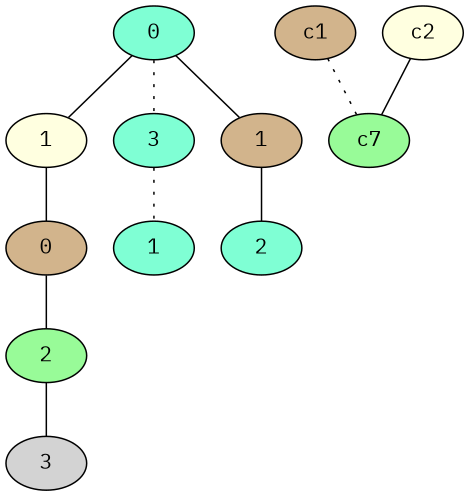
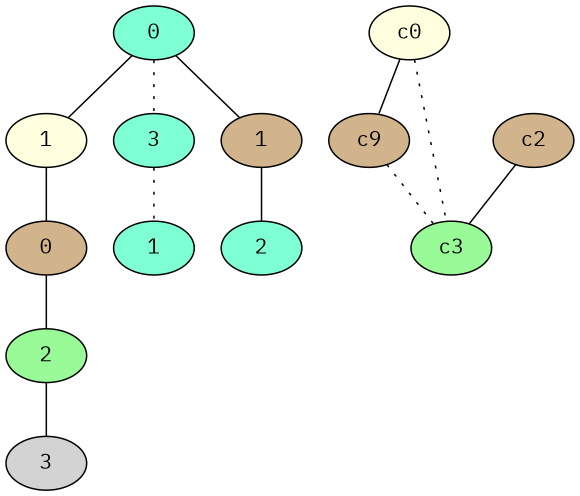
(315, 33) -> (369, 140)
none -> (409, 33)
(423, 33) -> (534, 140)
(369, 140) -> (451, 248)
